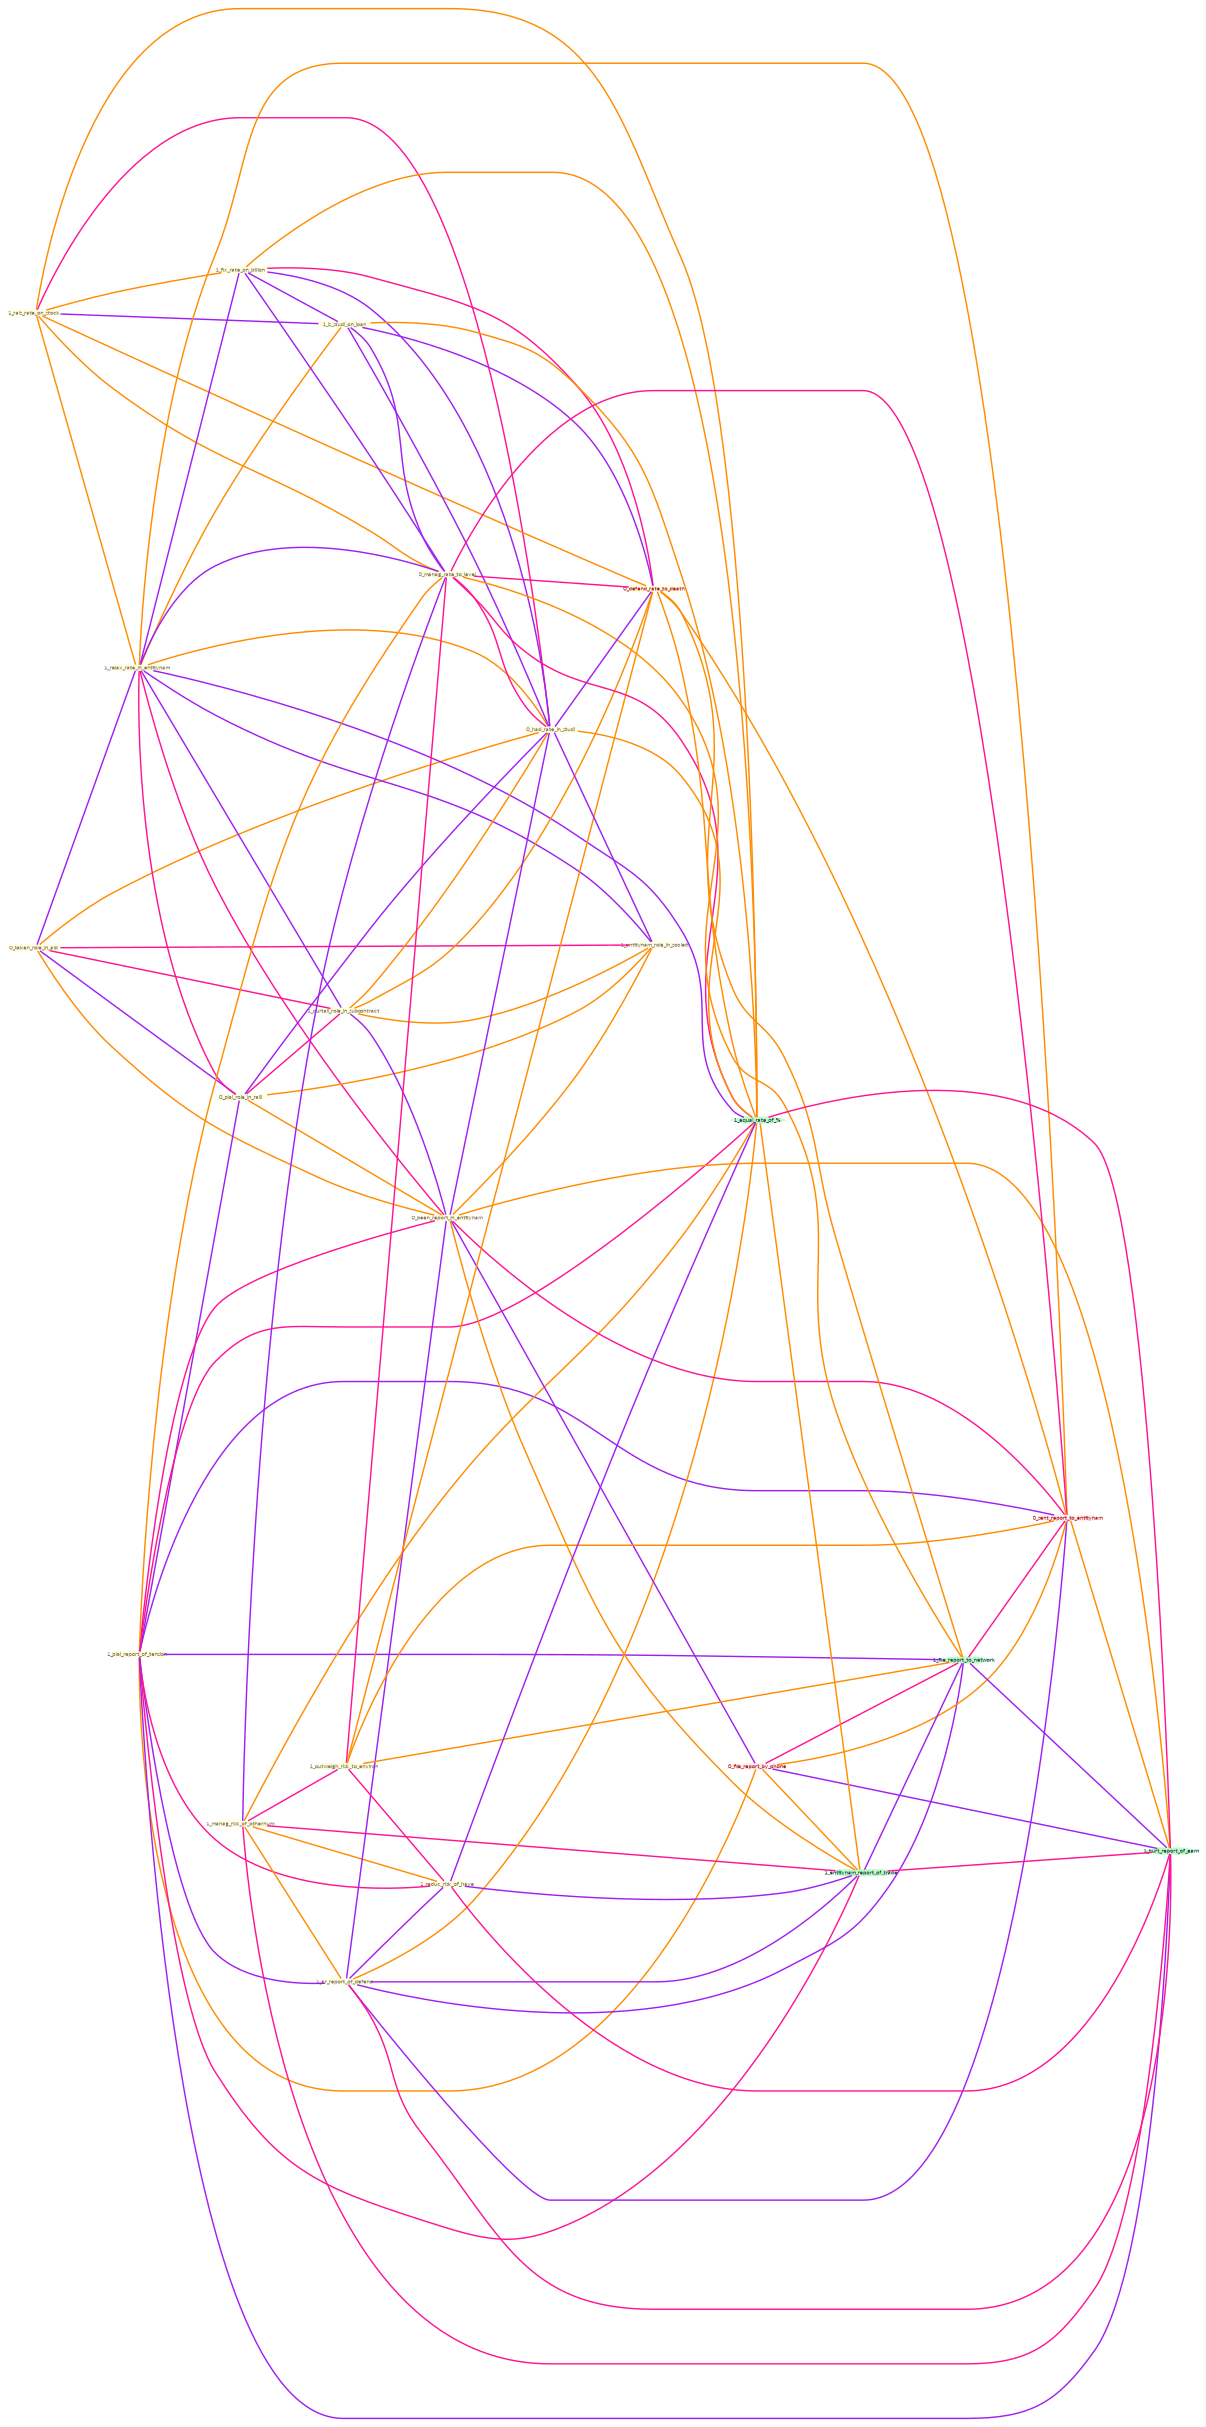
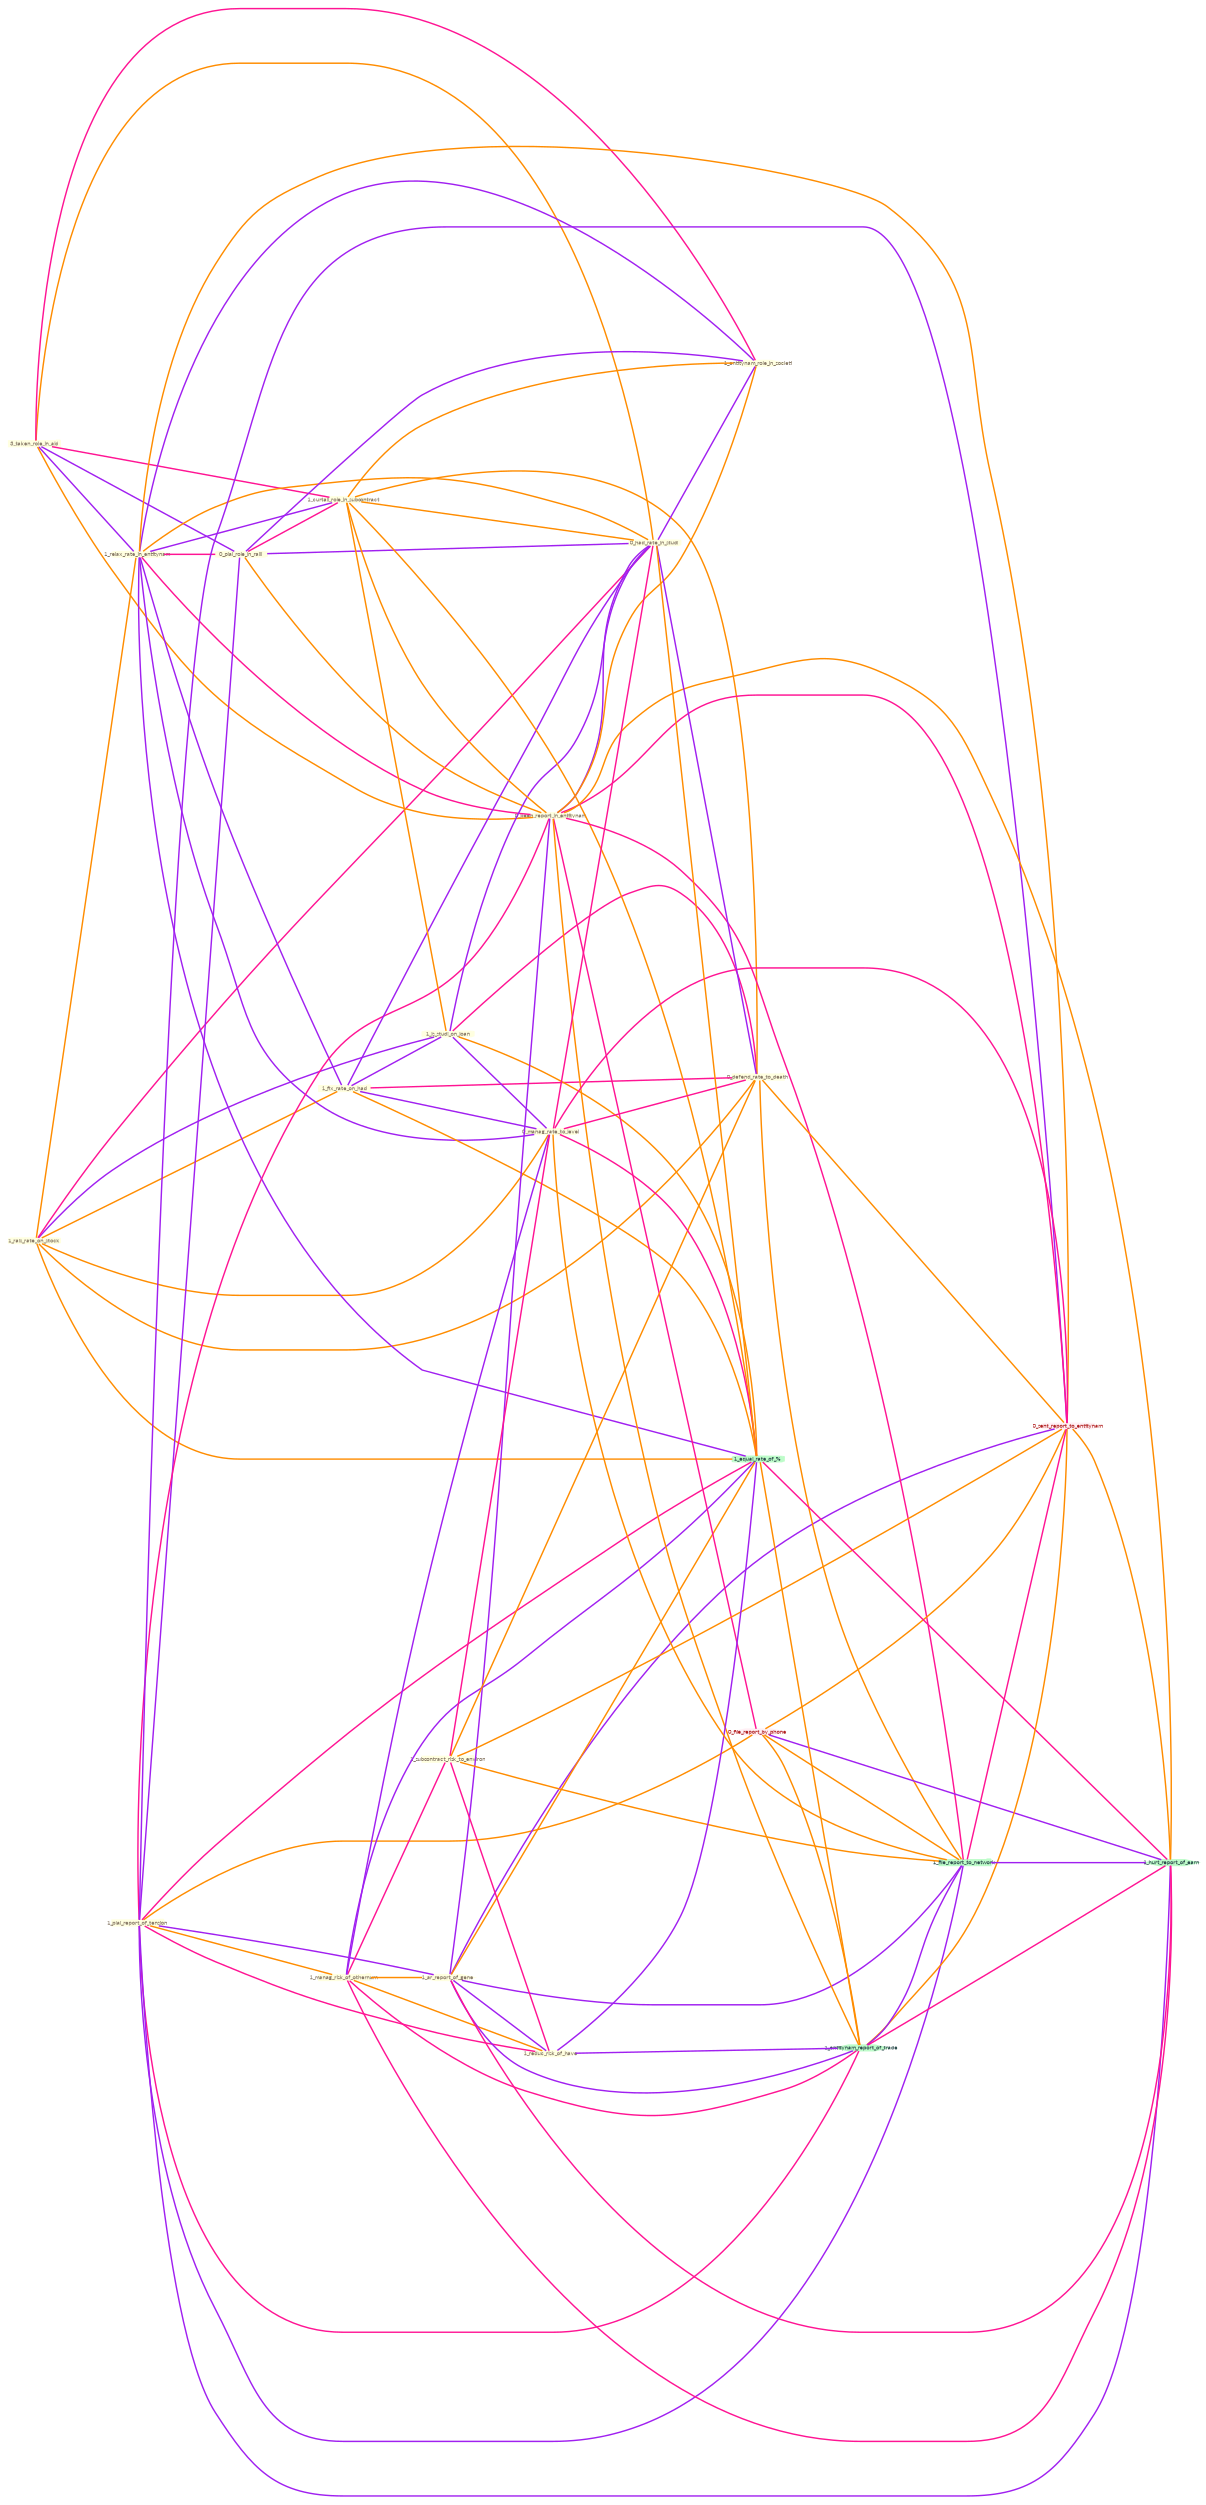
(241, 270) -> (345, 1089)
(555, 406) -> (644, 888)
(229, 489) -> (394, 754)
(655, 589) -> (758, 1077)
(696, 748) -> (638, 941)
(34, 948) -> (34, 444)
(473, 1053) -> (464, 376)
(213, 1090) -> (241, 1950)
(412, 1113) -> (418, 677)
(758, 1120) -> (758, 1459)
none -> (854, 1287)
(478, 1456) -> (507, 1671)
(611, 1506) -> (655, 1274)
(965, 1660) -> (965, 1863)
(862, 1713) -> (862, 1797)
none -> (1028, 1760)
(345, 1766) -> (448, 1759)
(862, 1873) -> (862, 2048)
(345, 1982) -> (448, 1978)
(838, 2091) -> none
